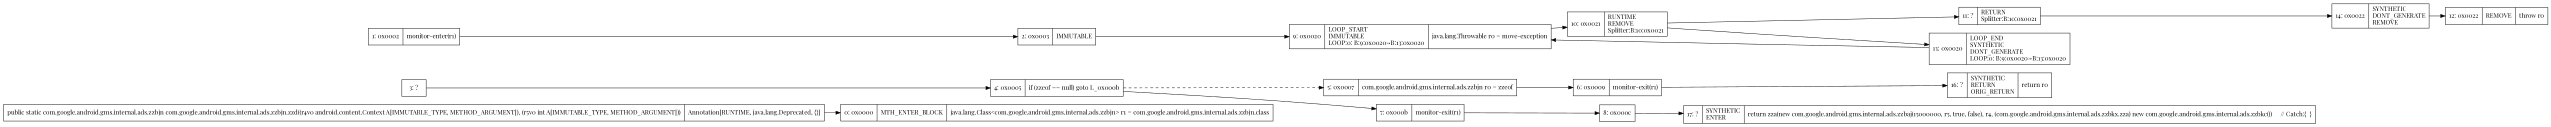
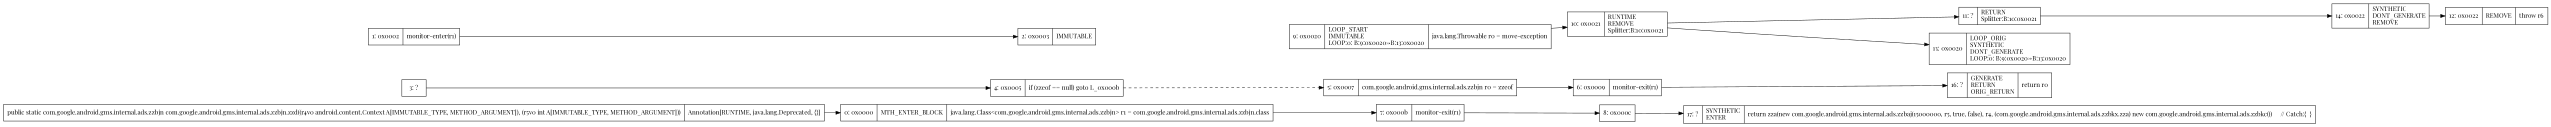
(2532, 16) -> (2531, 16)
(1190, 37) -> none
(1987, 38) -> (1988, 38)
(1742, 44) -> none
(1988, 78) -> (1987, 78)
(1248, 99) -> (1322, 113)
